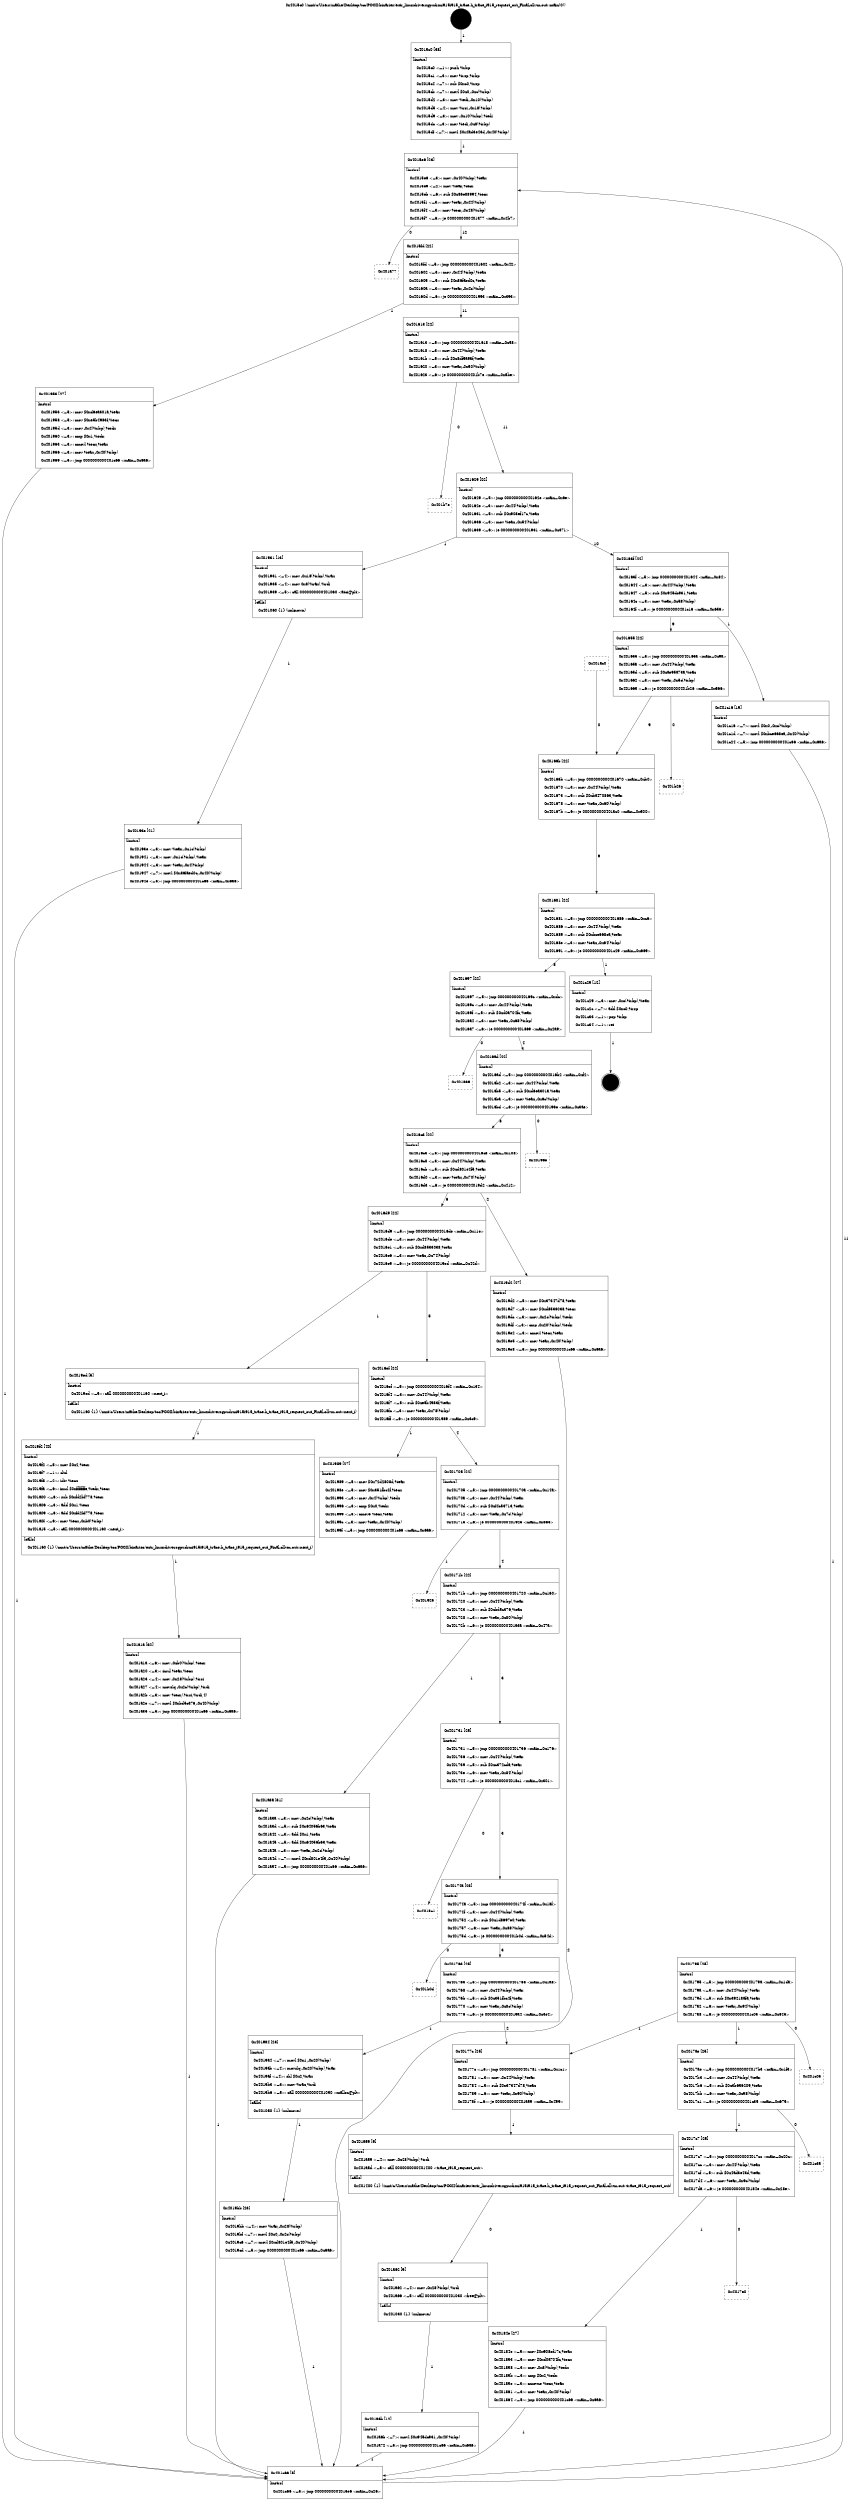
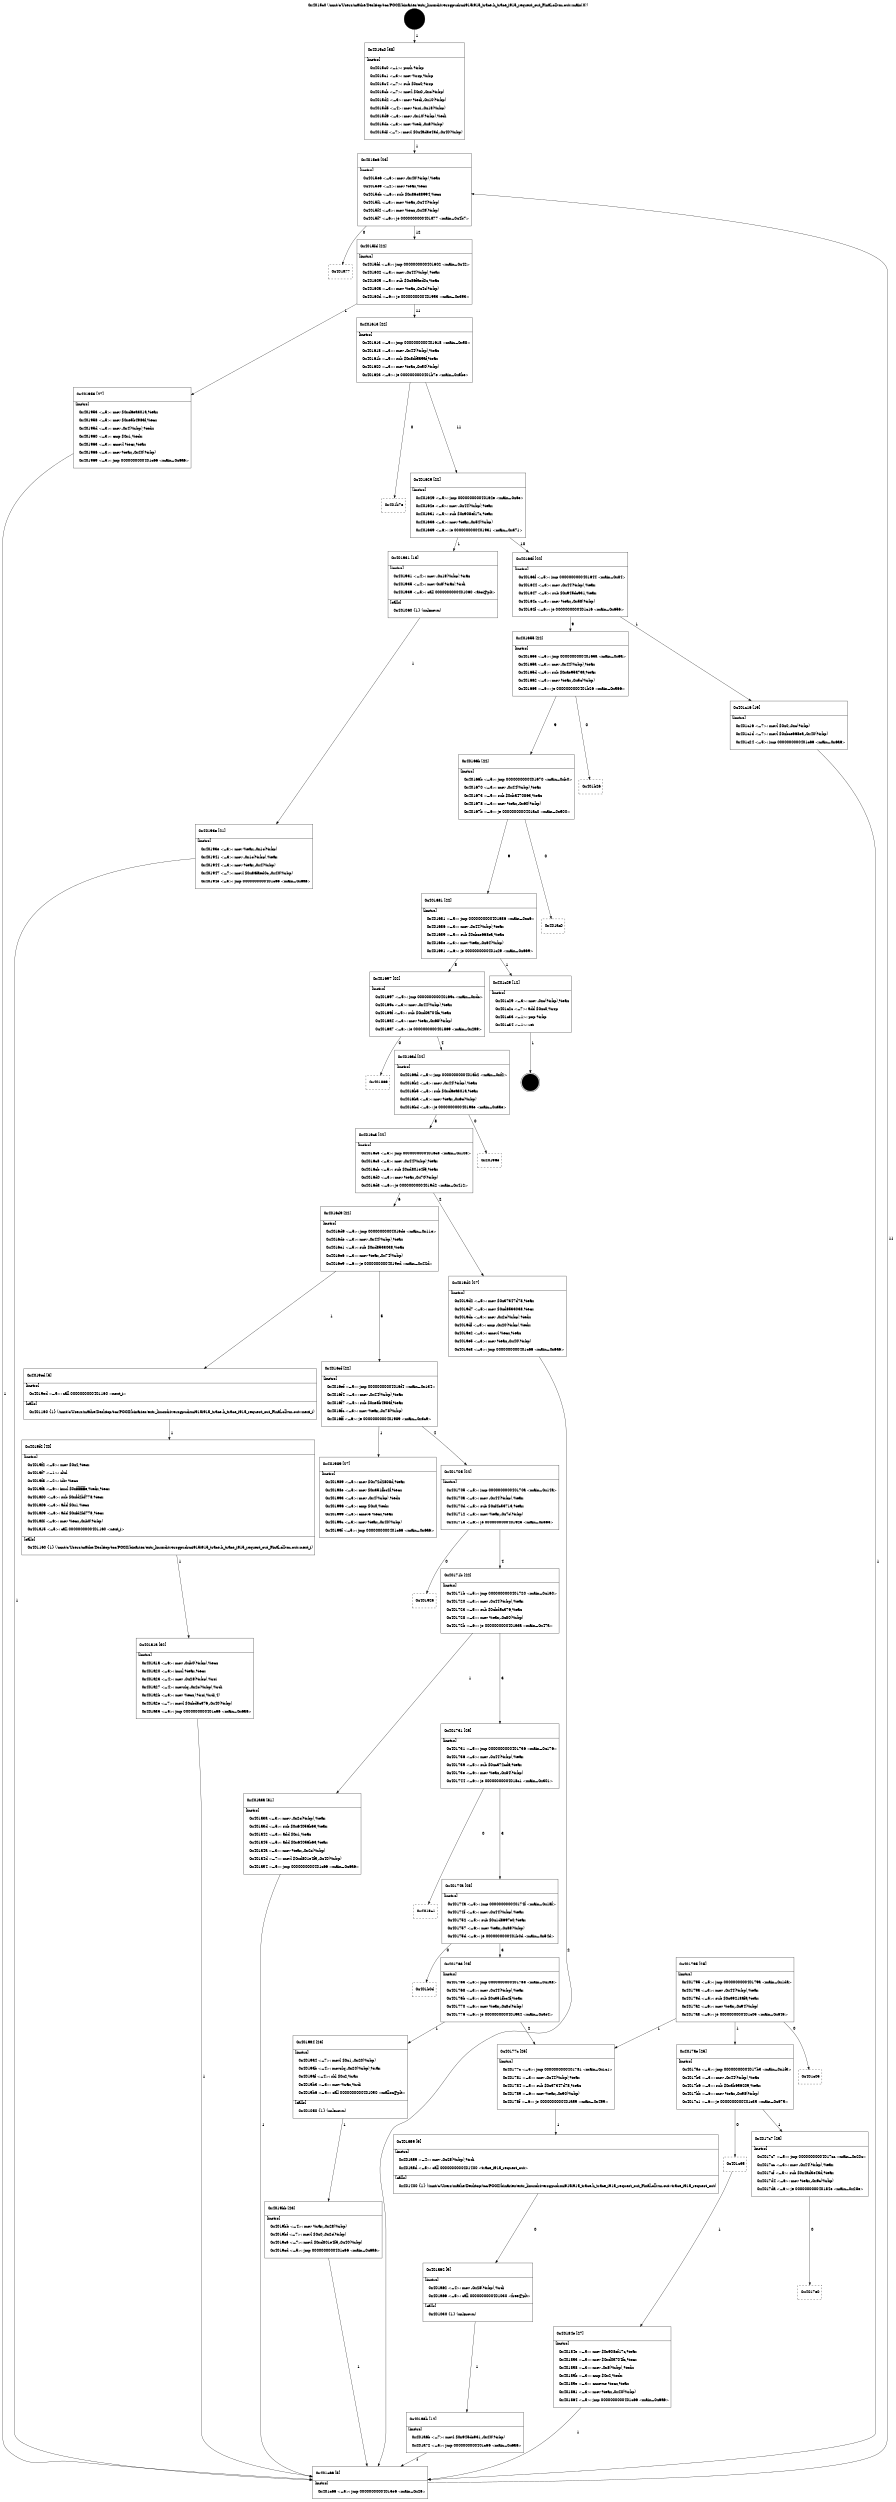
(597, 711) -> (538, 868)
(446, 1562) -> (446, 1562)
(647, 2261) -> (690, 2250)
